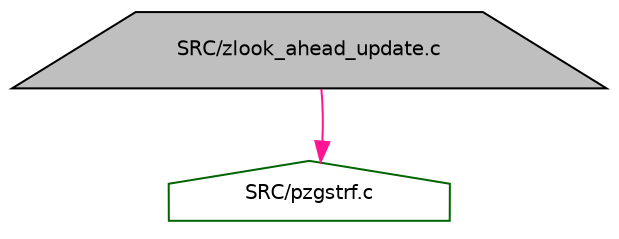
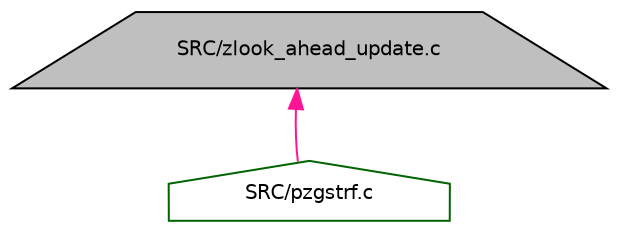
(323, 115) -> (296, 135)
